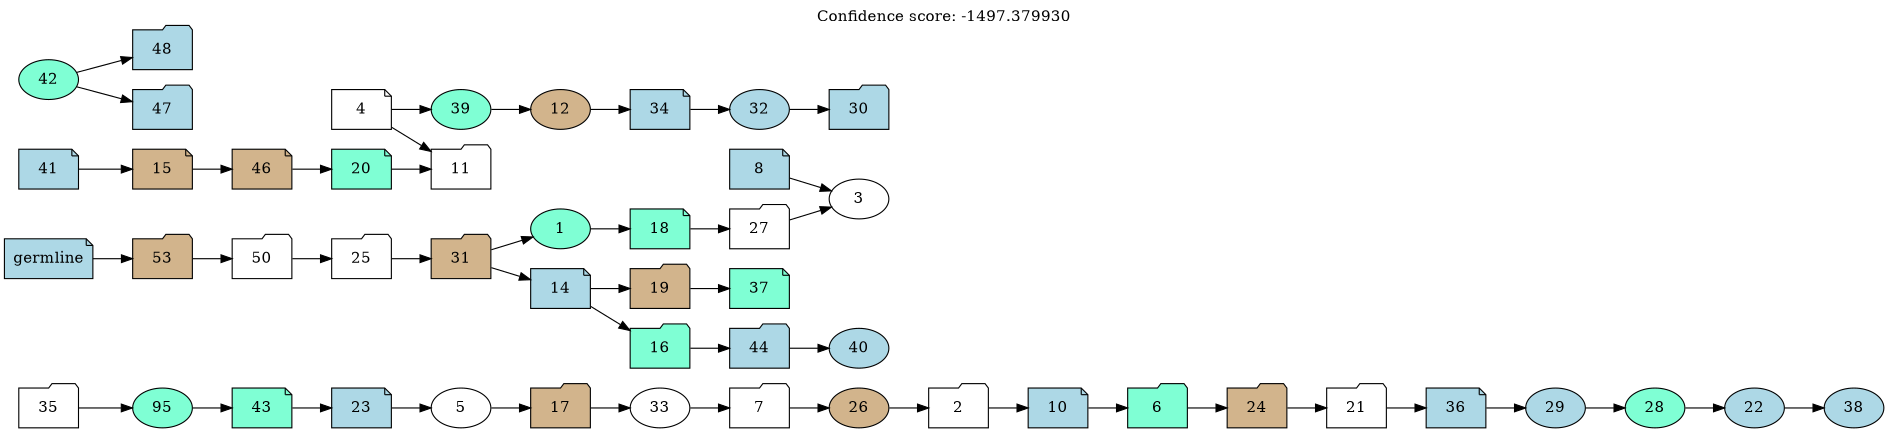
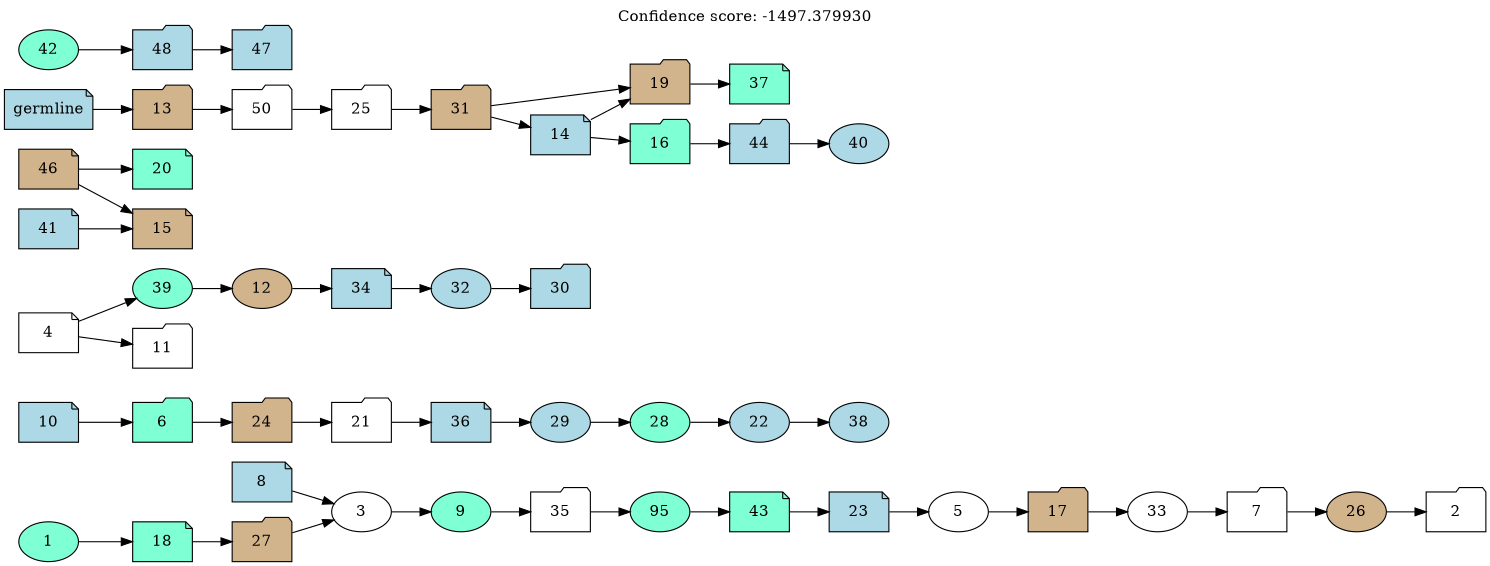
(99, 93) -> (207, 50)
(207, 169) -> (100, 196)
(406, 169) -> none
(760, 229) -> (262, 542)
(507, 245) -> (555, 97)
(163, 259) -> (163, 109)
(1003, 408) -> none
none -> (461, 512)
